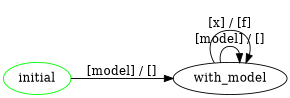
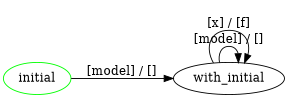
(230, 78) -> (229, 78)
